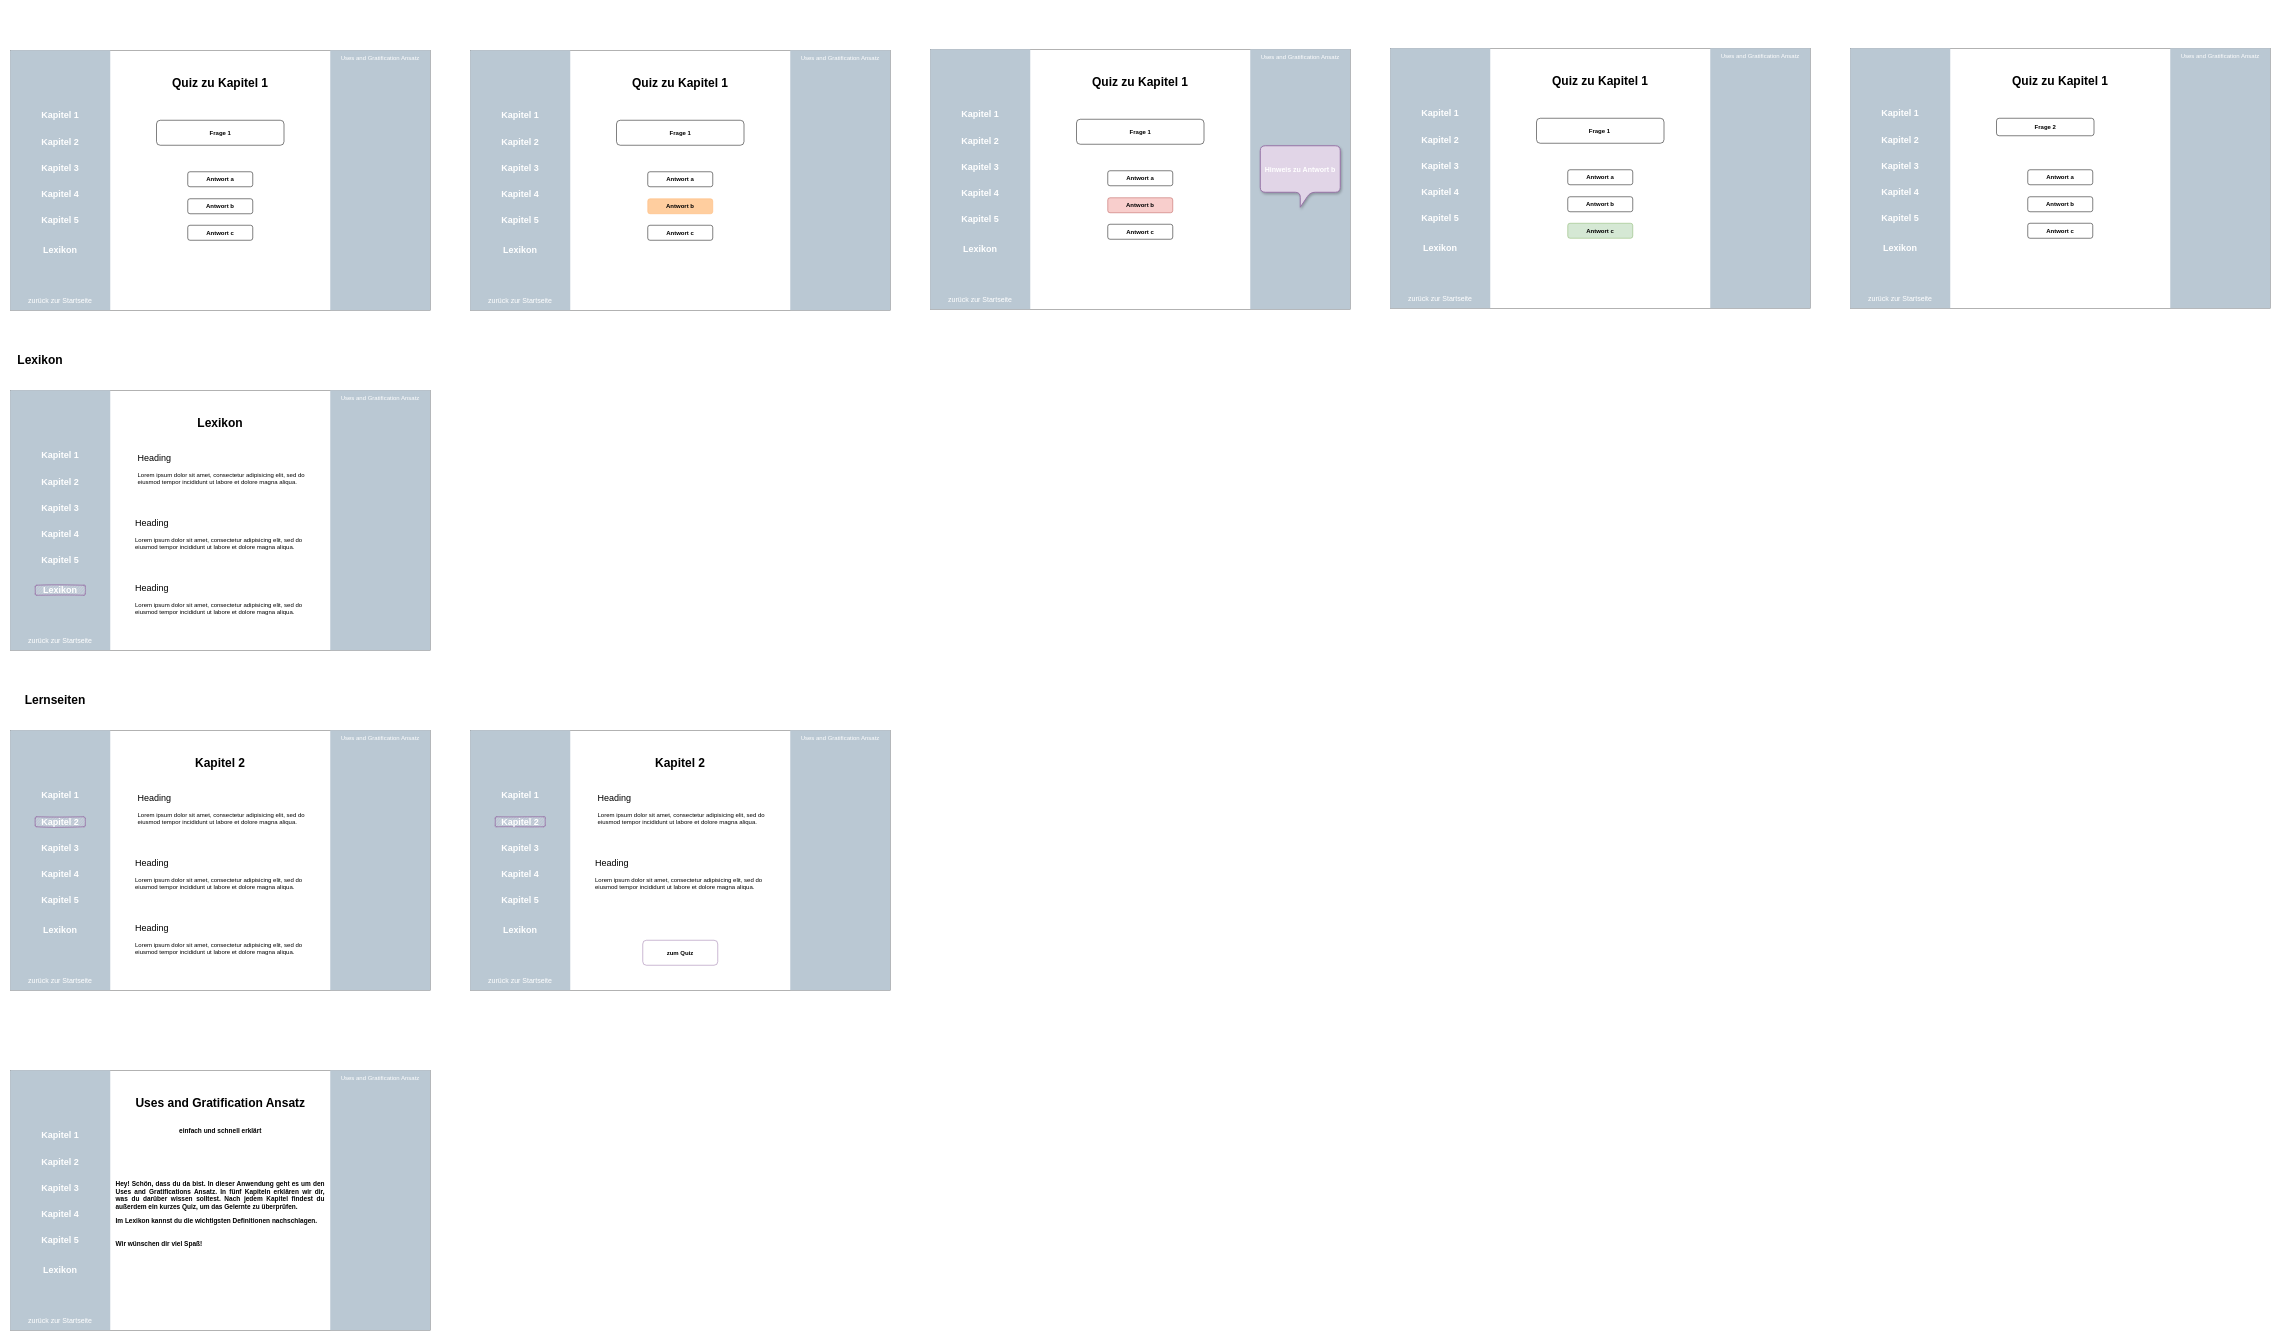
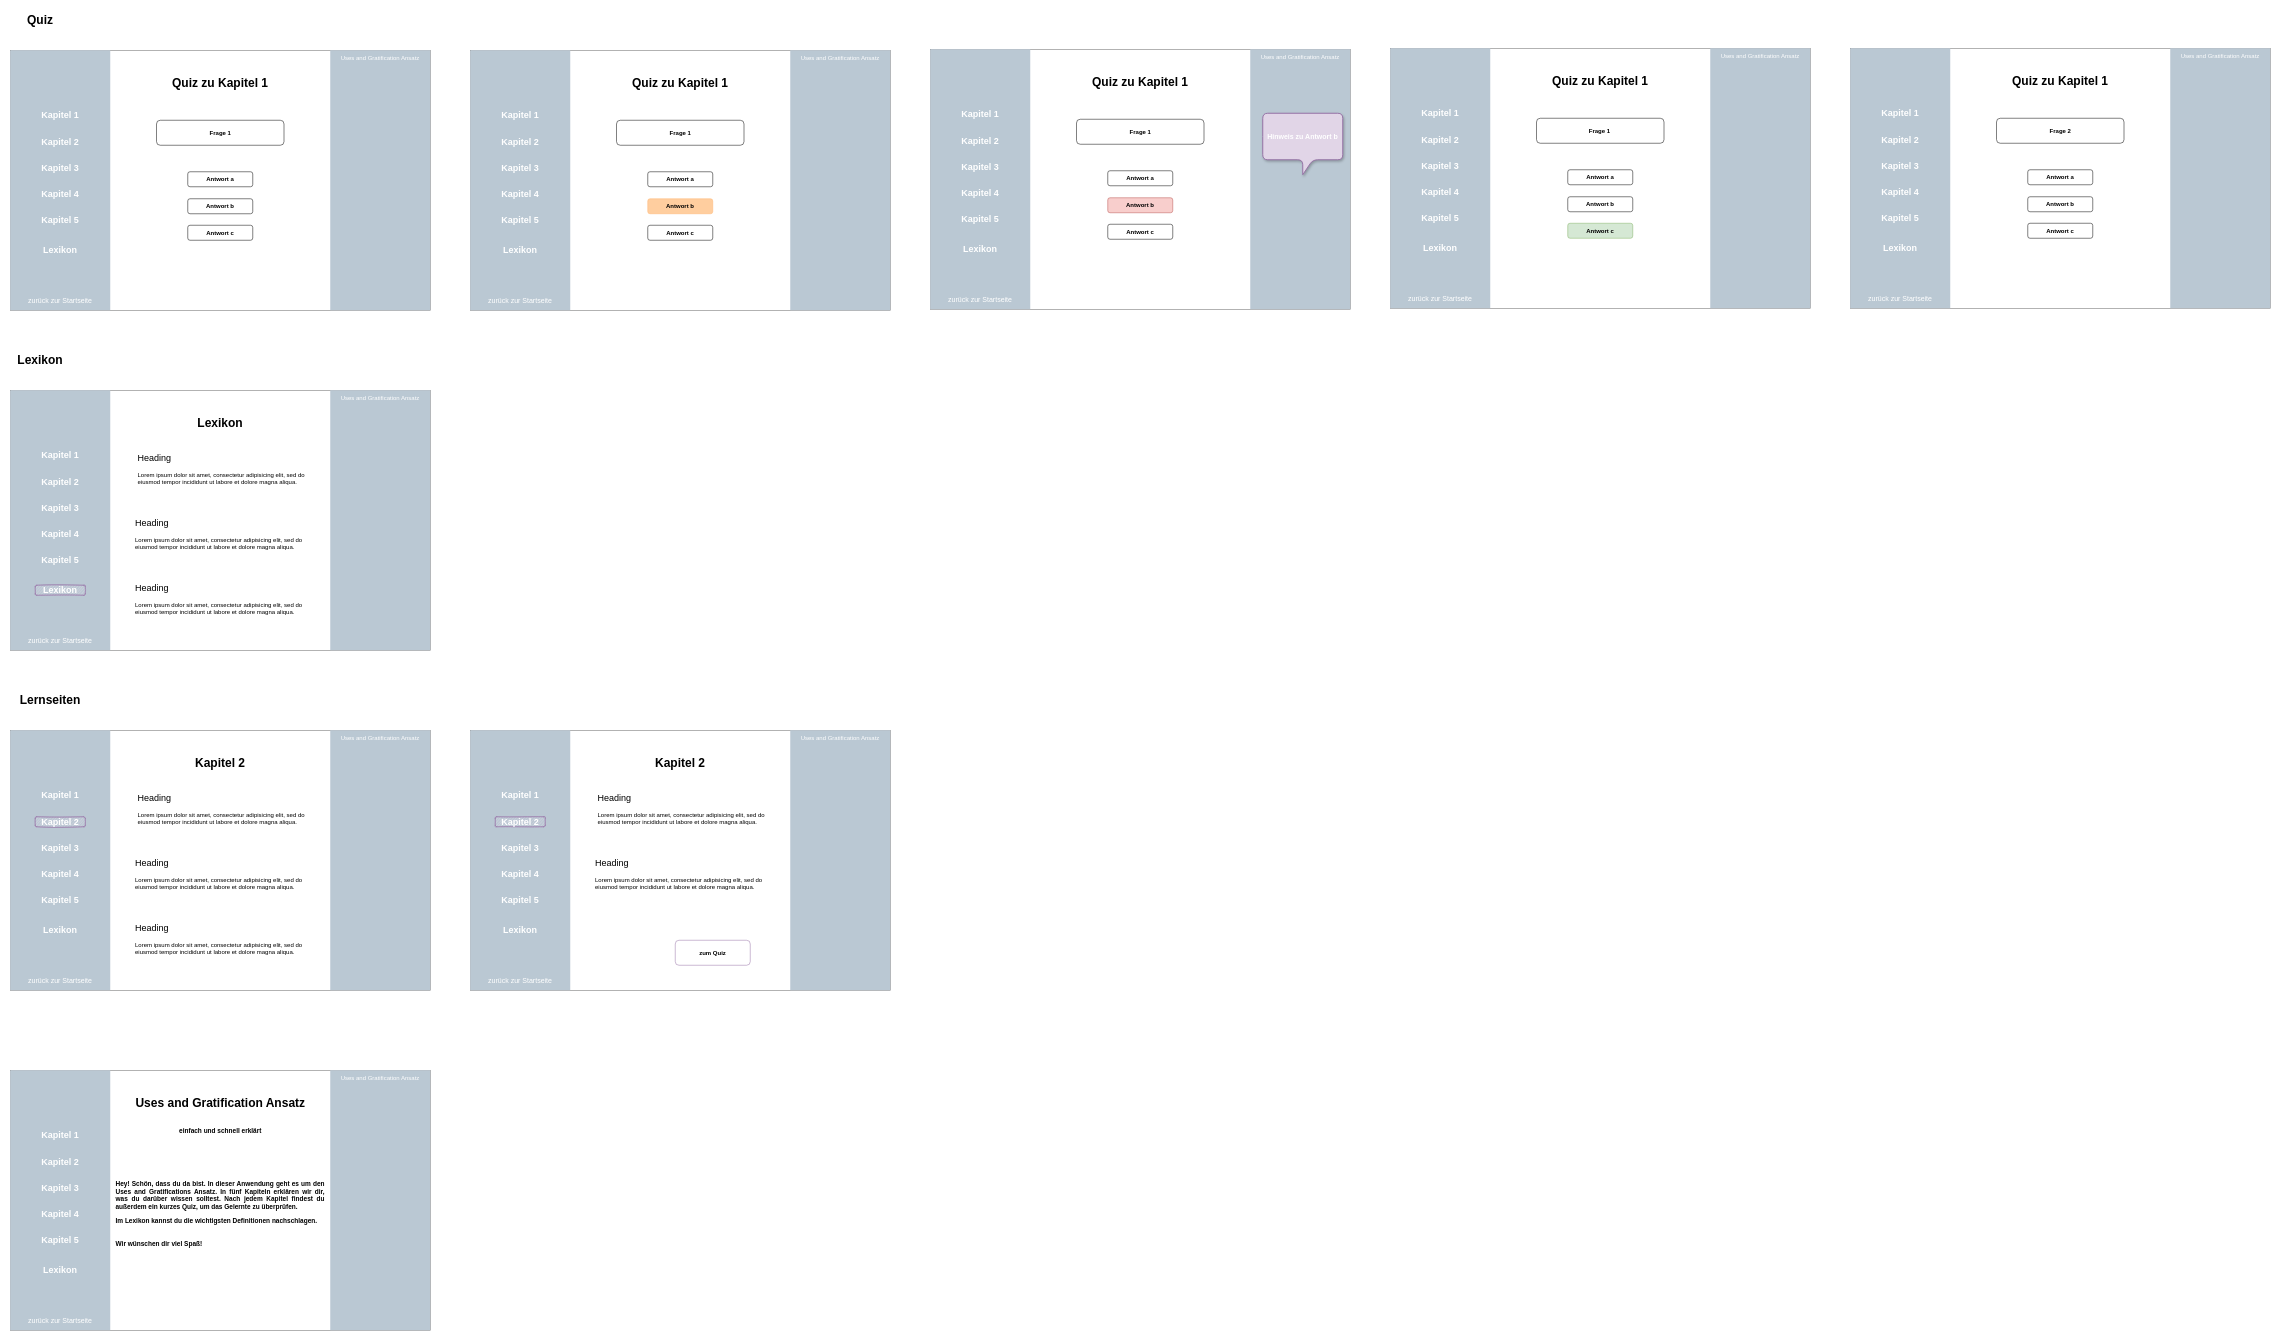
none -> (40, 20)
(2045, 127) -> (2060, 131)
(1300, 177) -> (1303, 144)
(55, 700) -> (50, 700)
(680, 953) -> (713, 953)
